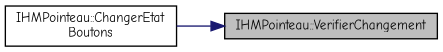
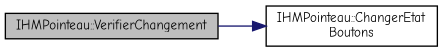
(194, 26) -> (235, 26)
